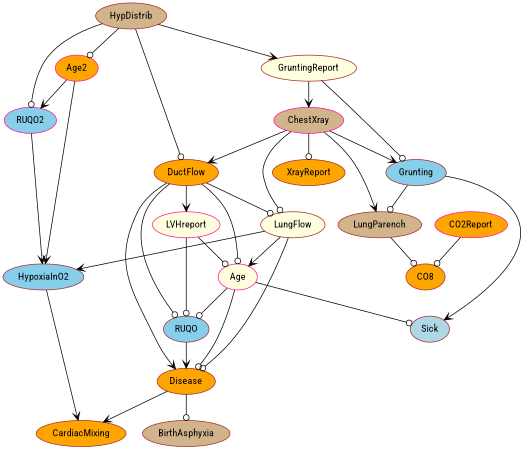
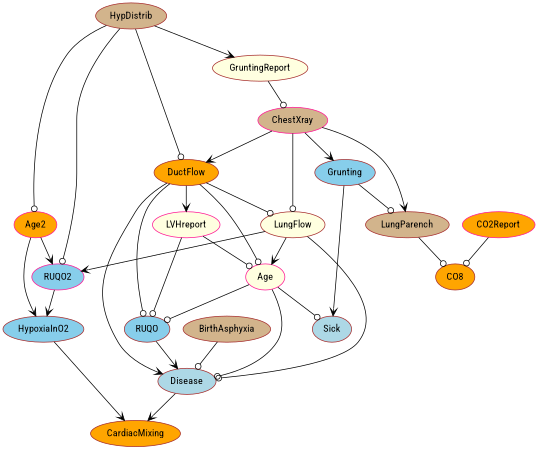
(309, 91) -> (275, 92)
(361, 118) -> none
(309, 173) -> none
(174, 250) -> (186, 249)
(186, 381) -> (187, 381)
(186, 405) -> (209, 353)
